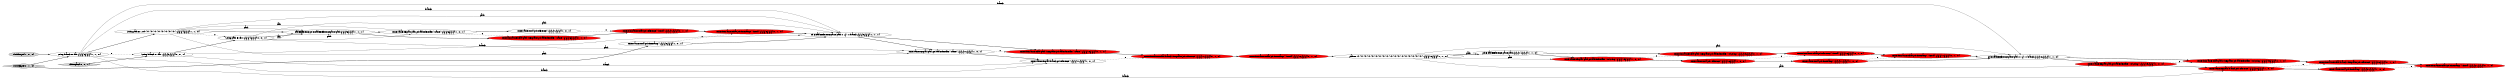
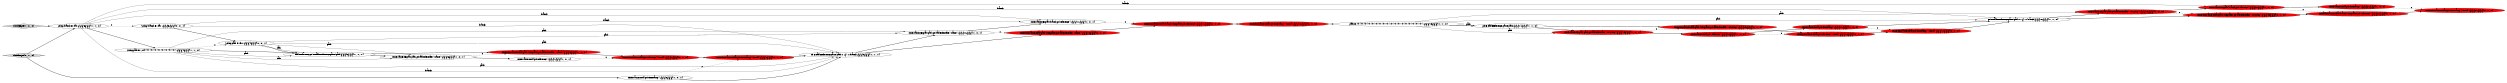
(24, 54) -> (24, 26)
(79, 65) -> none
